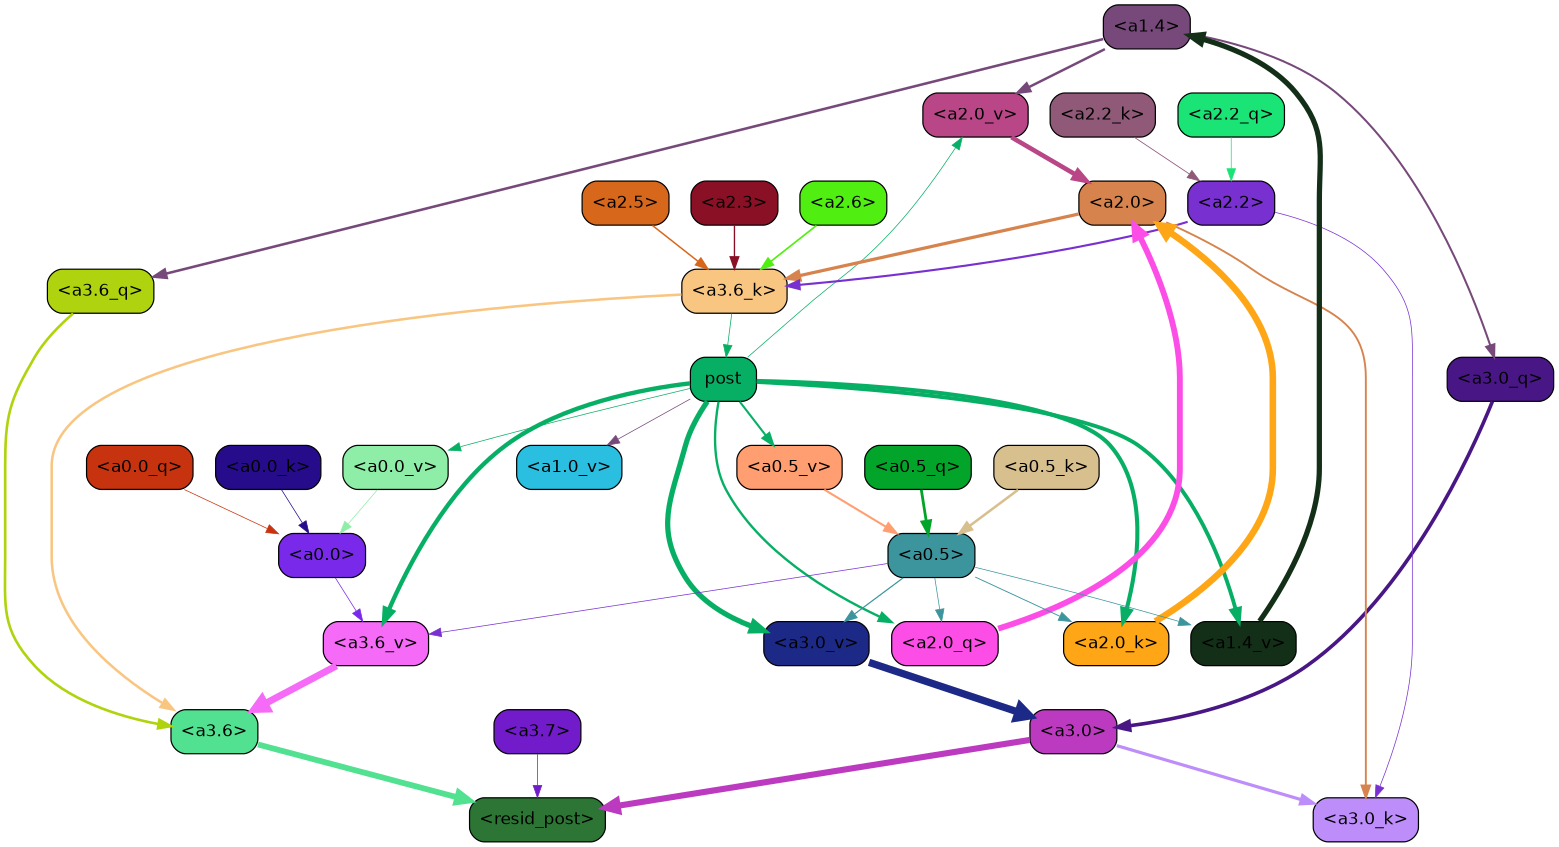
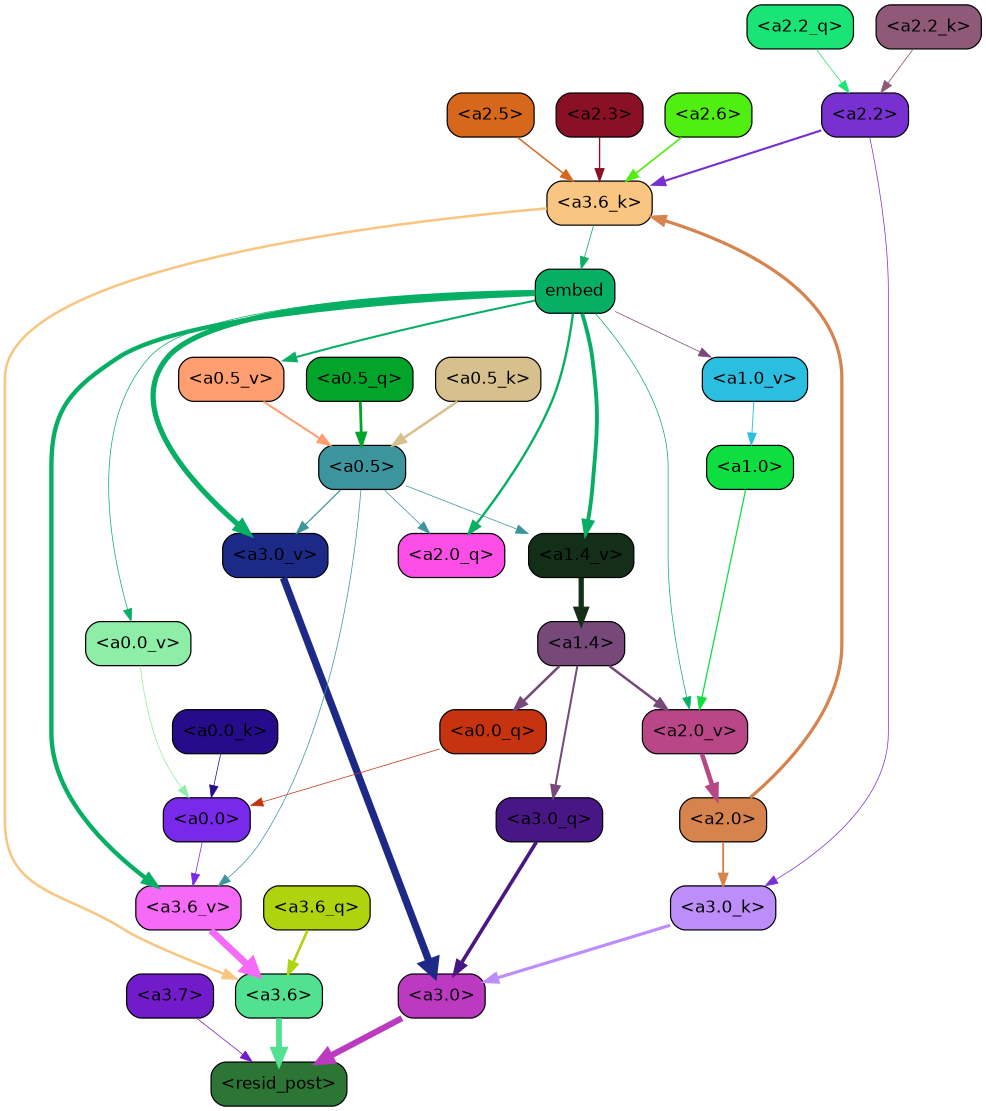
(635, 156) -> (542, 683)
(723, 379) -> (575, 291)
(1180, 466) -> none
none -> (750, 467)
(665, 598) -> (321, 705)
(1116, 644) -> none
(1209, 773) -> (584, 952)
